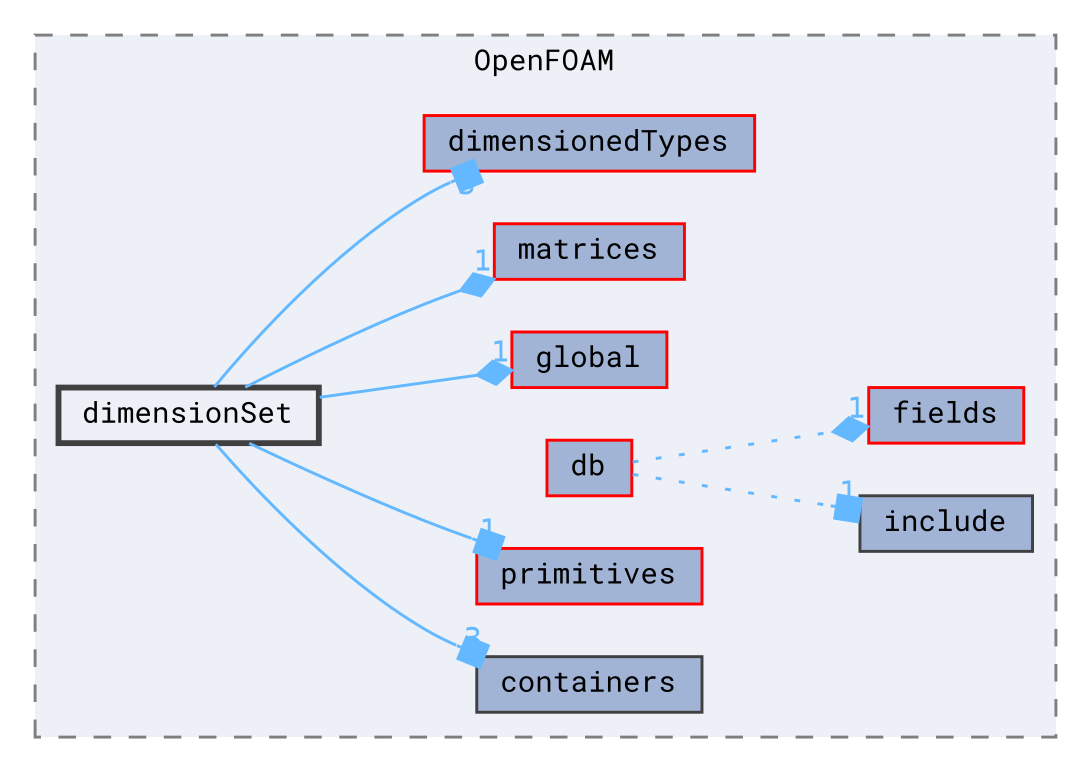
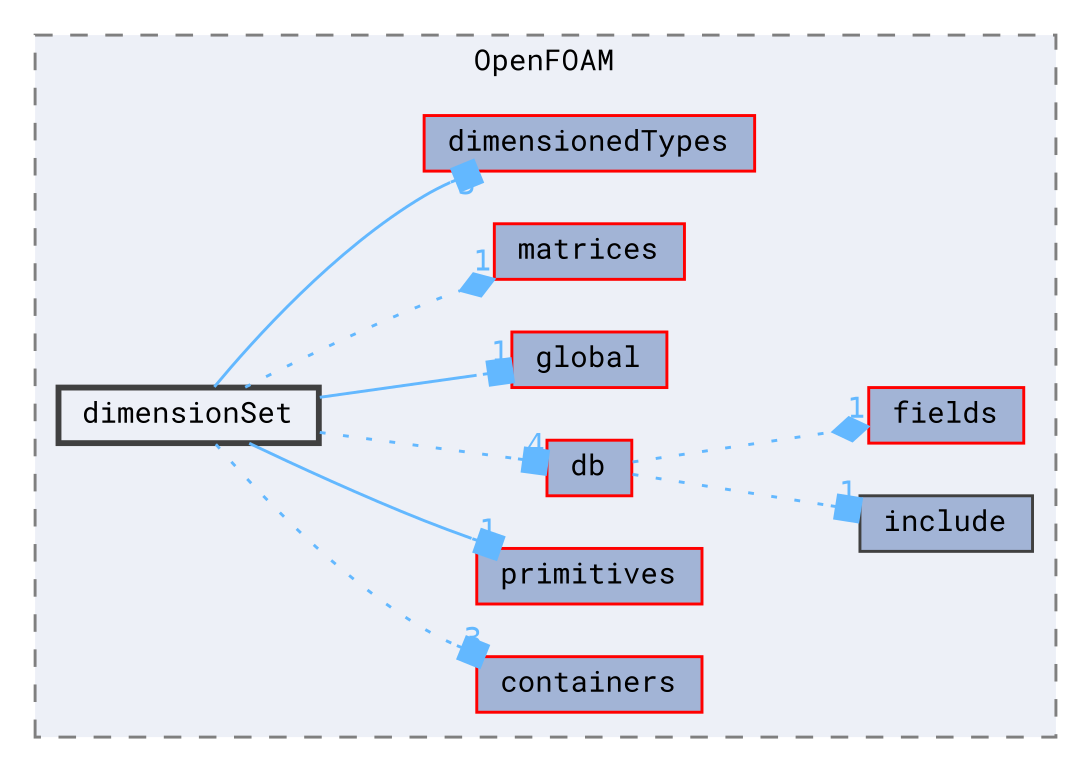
(351, 336) -> (351, 336)
(398, 386) -> (398, 386)
none -> (419, 446)
(327, 556) -> (327, 556)
(589, 684) -> (589, 684)
